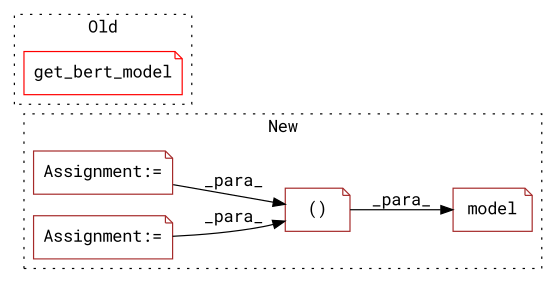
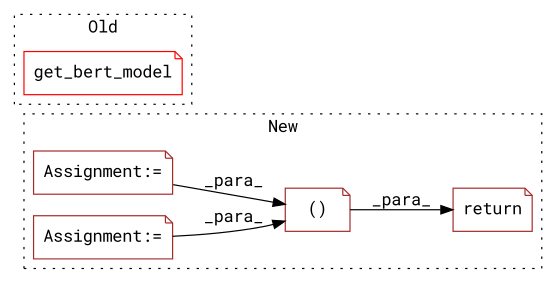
(493, 210) -> (493, 210)
